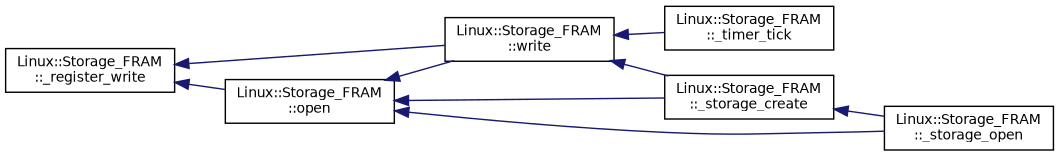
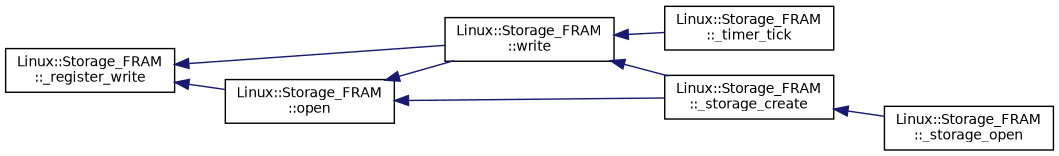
(646, 131) -> none
